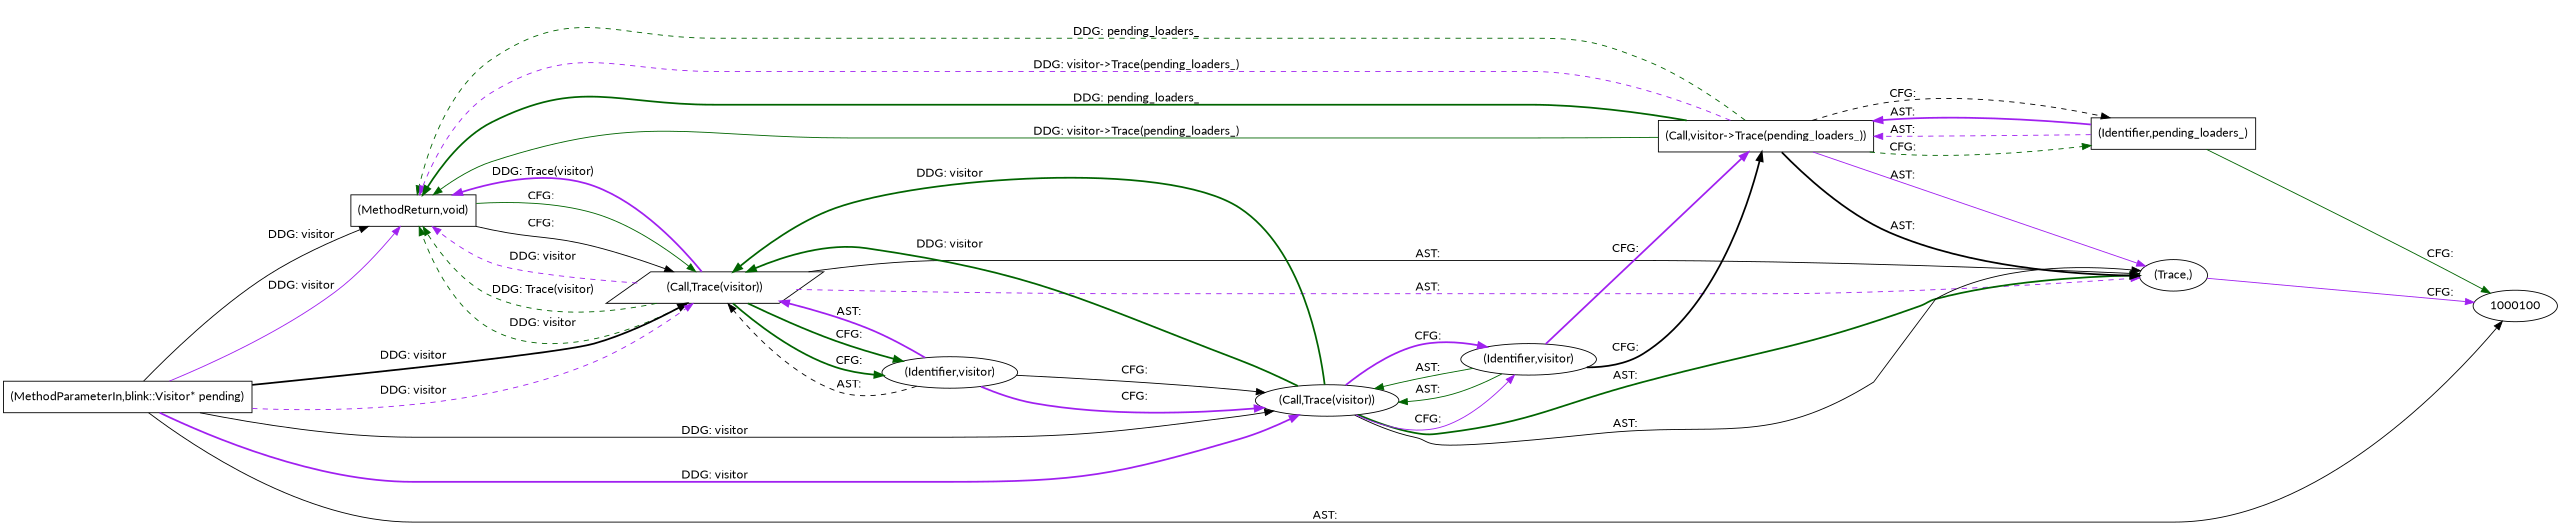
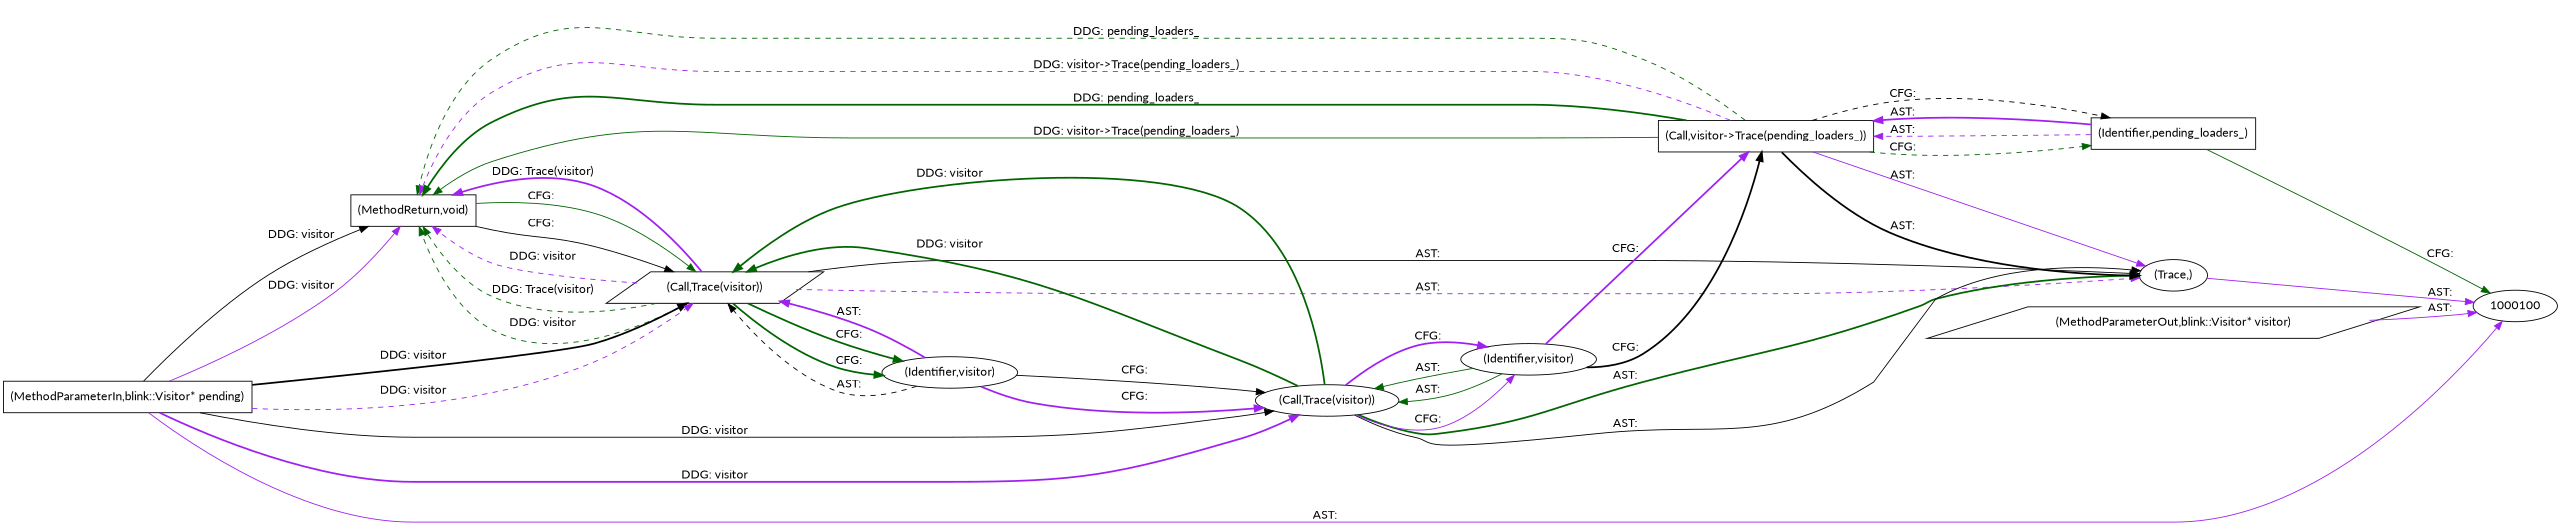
(2442, 292) -> (2442, 292)
none -> (2173, 323)
(1342, 522) -> (1342, 522)
